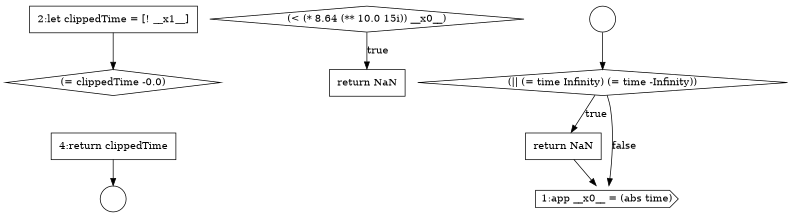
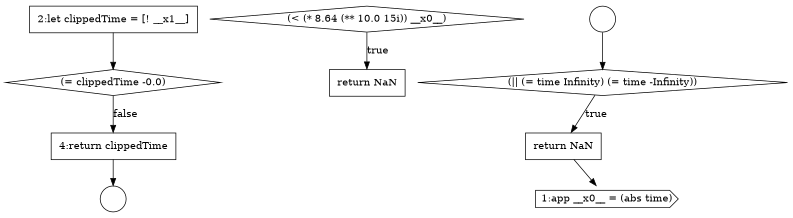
none -> (113, 110)
(612, 137) -> none
